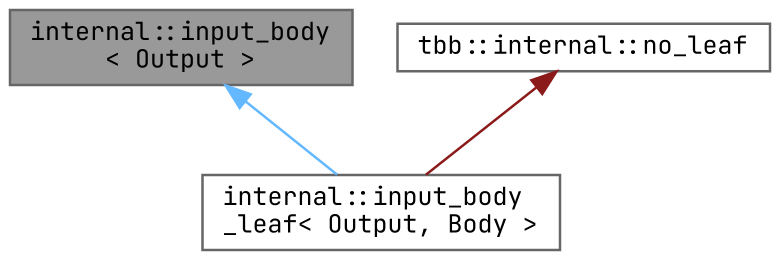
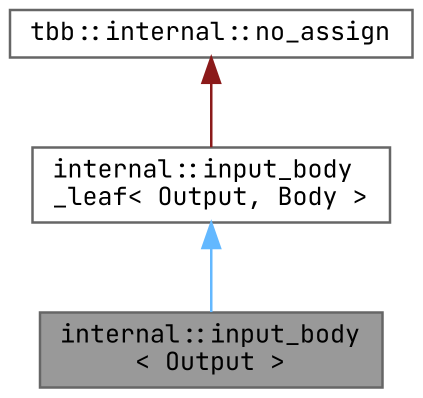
(584, 48) -> (211, 34)
(291, 138) -> (211, 280)
